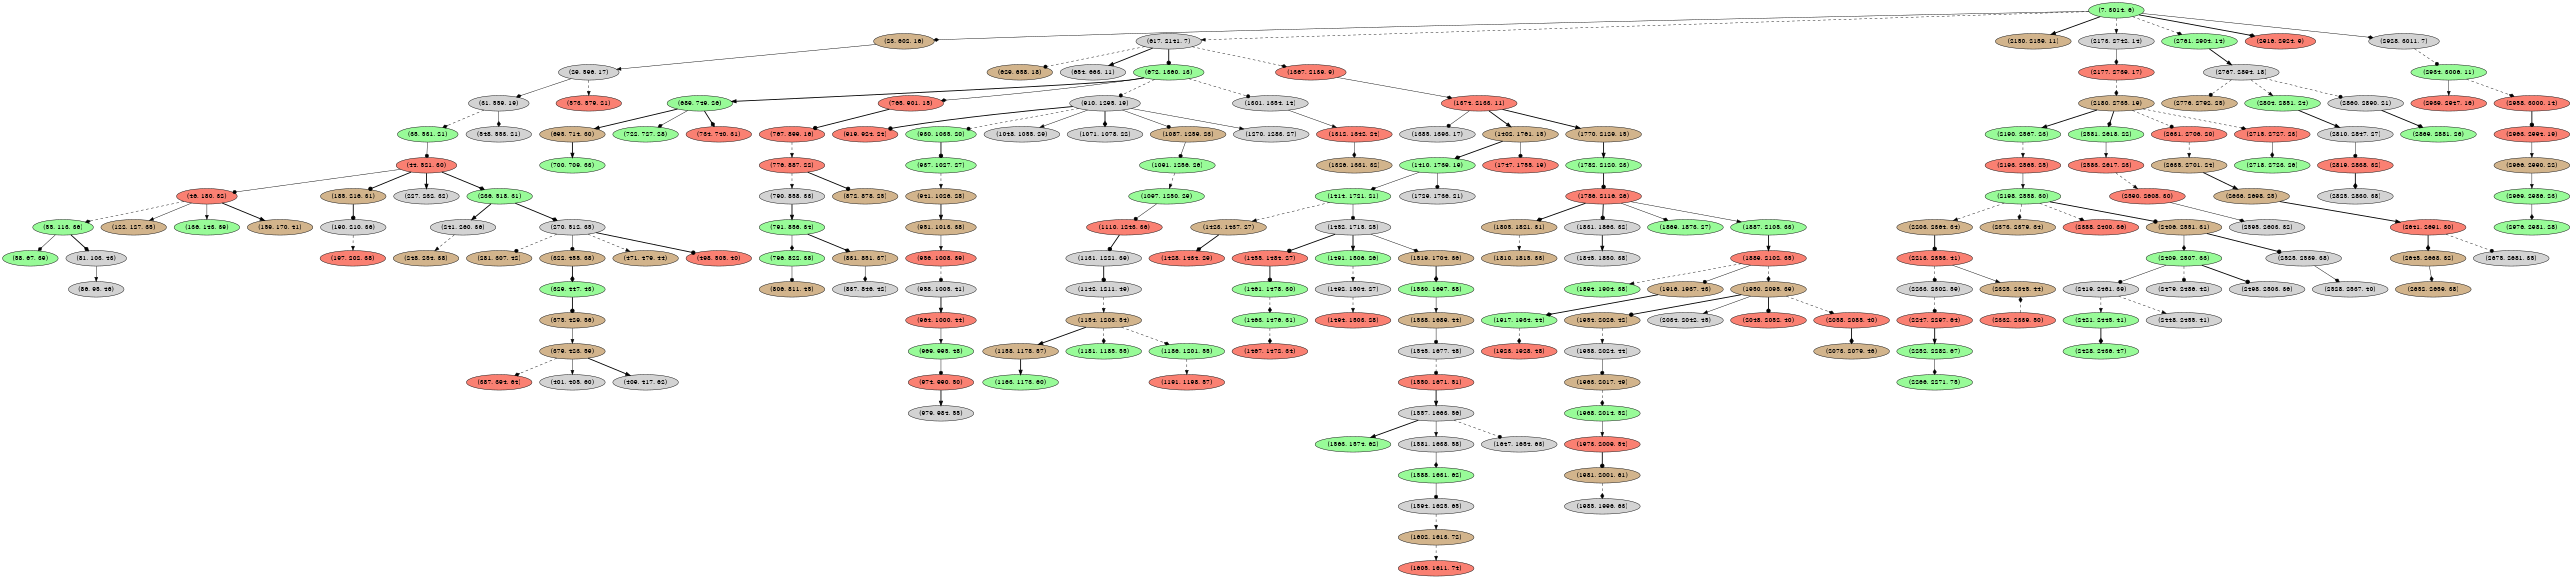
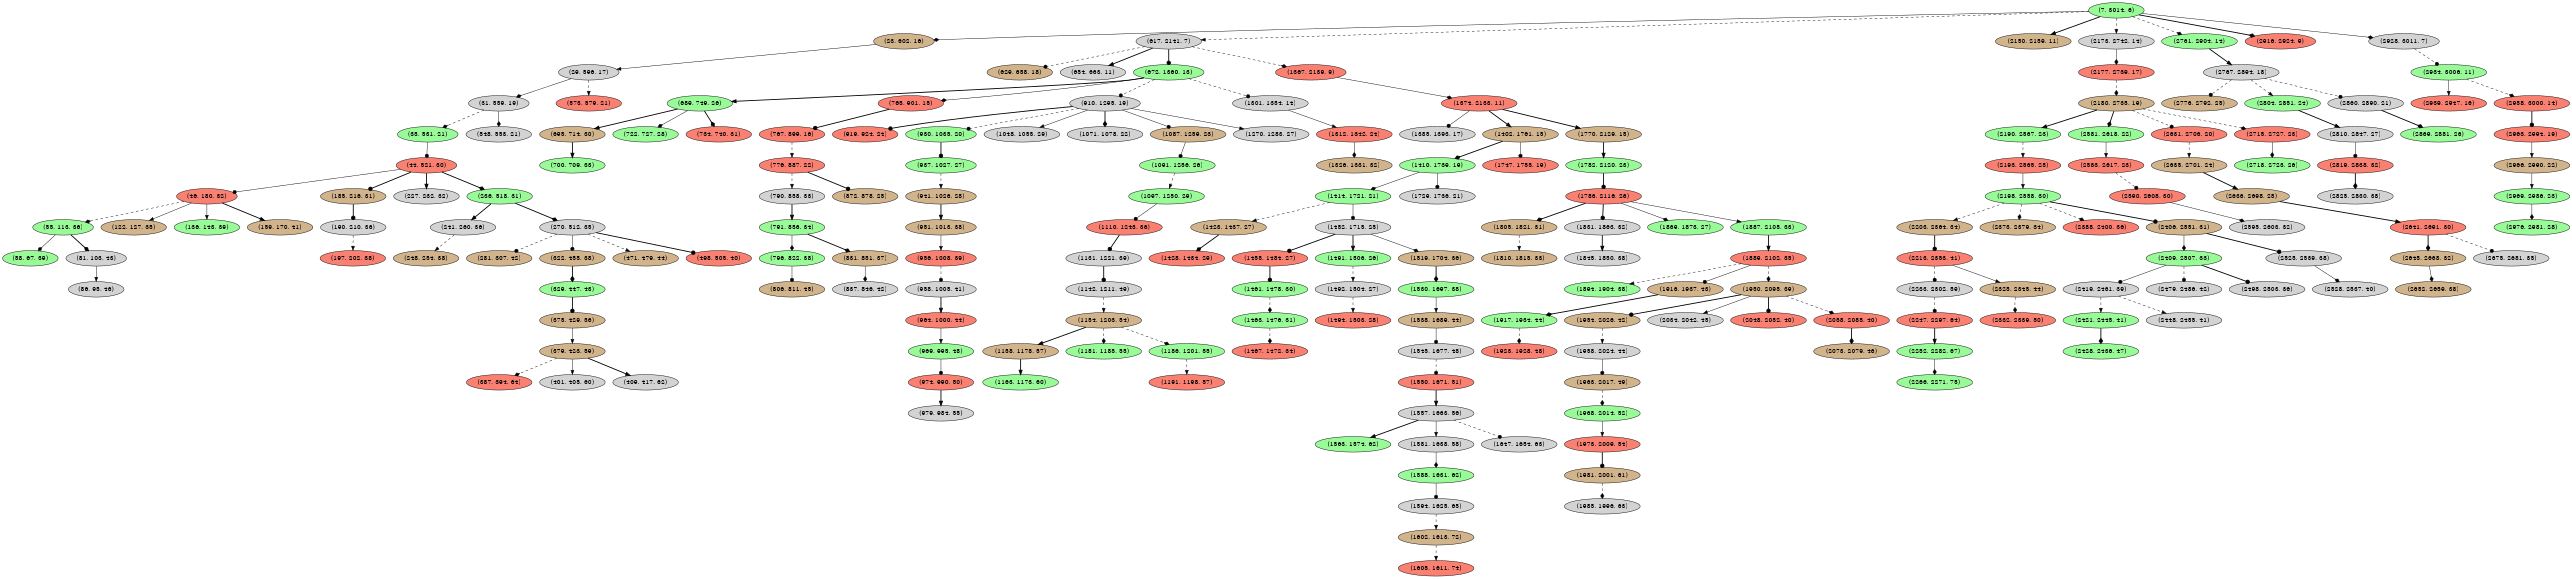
(2125, 180) -> (2125, 180)
(2021, 307) -> (2015, 302)
